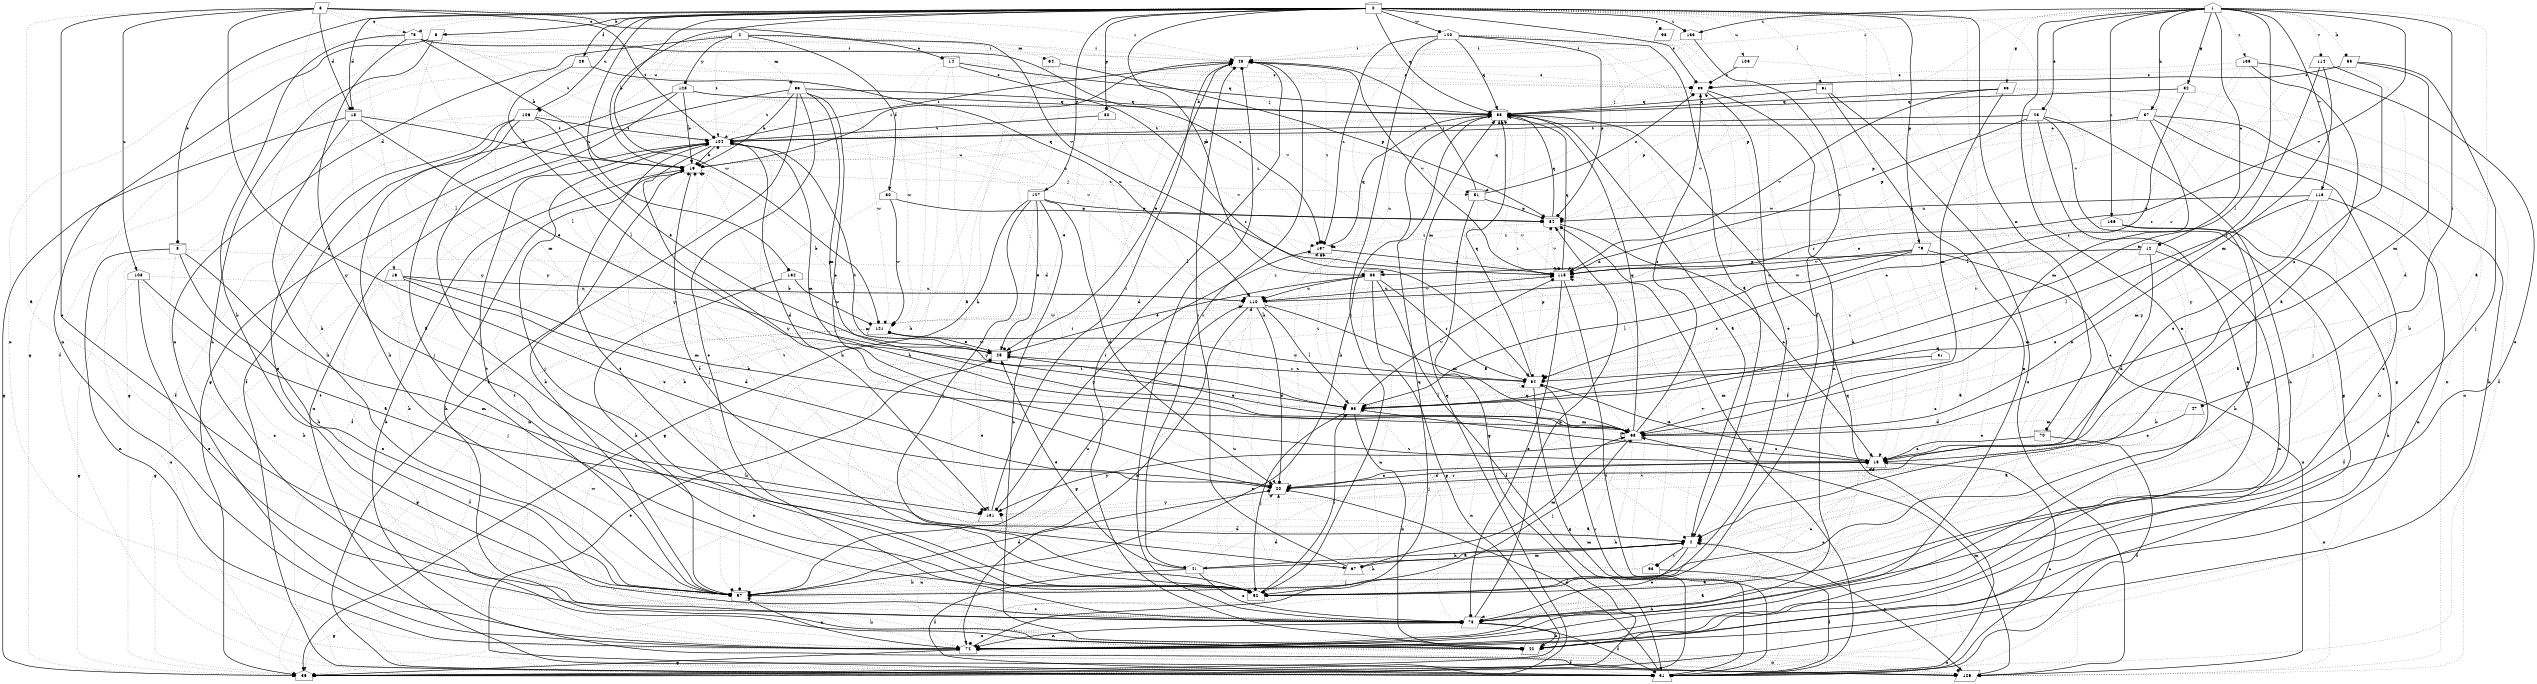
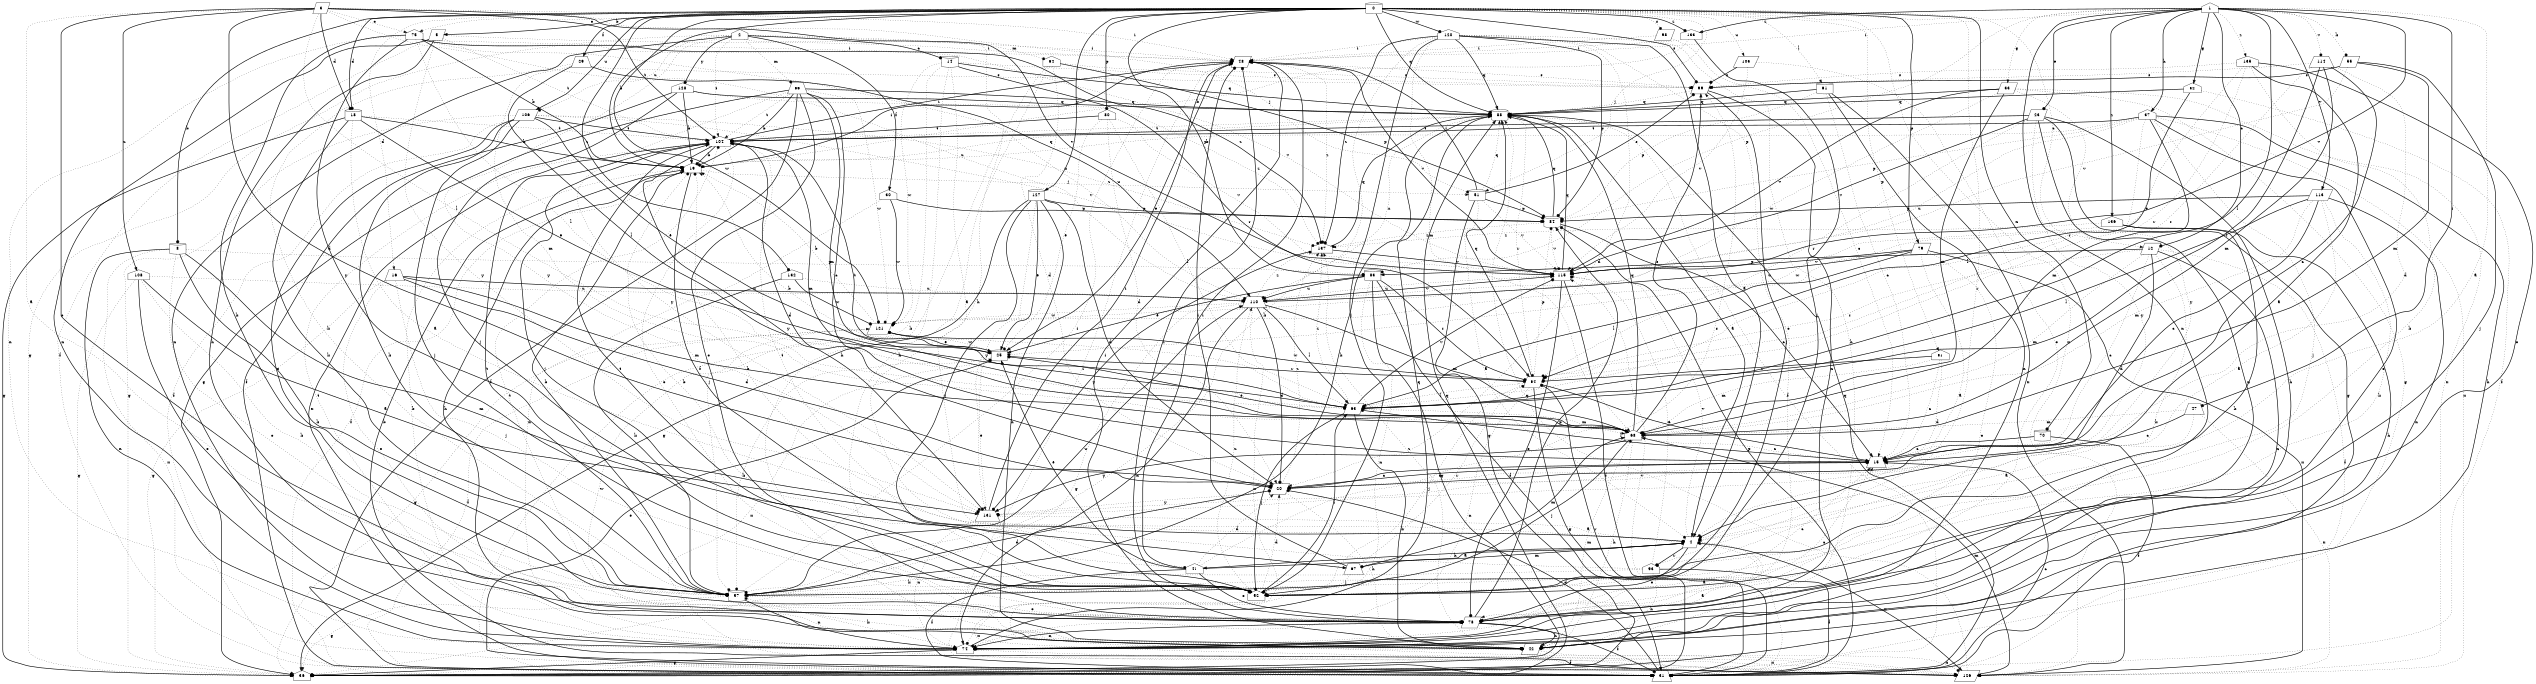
(2147, 115) -> (2147, 115)
